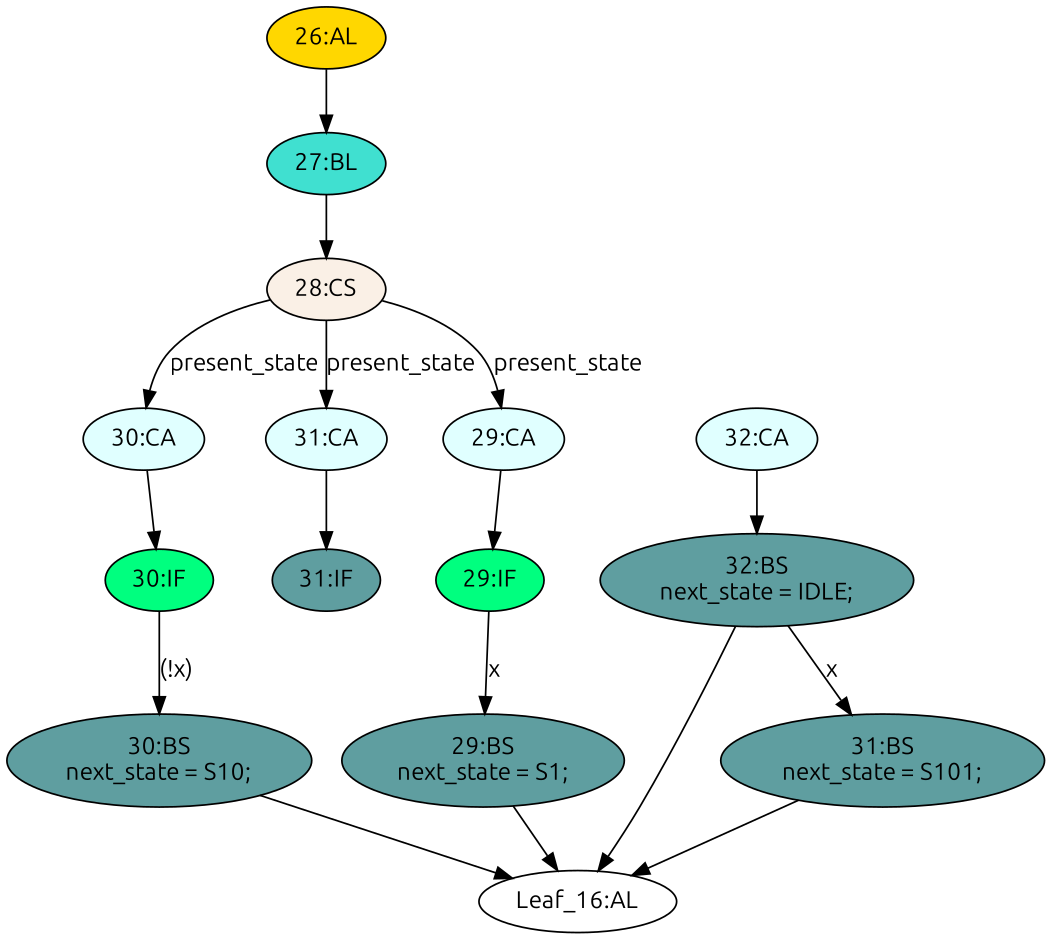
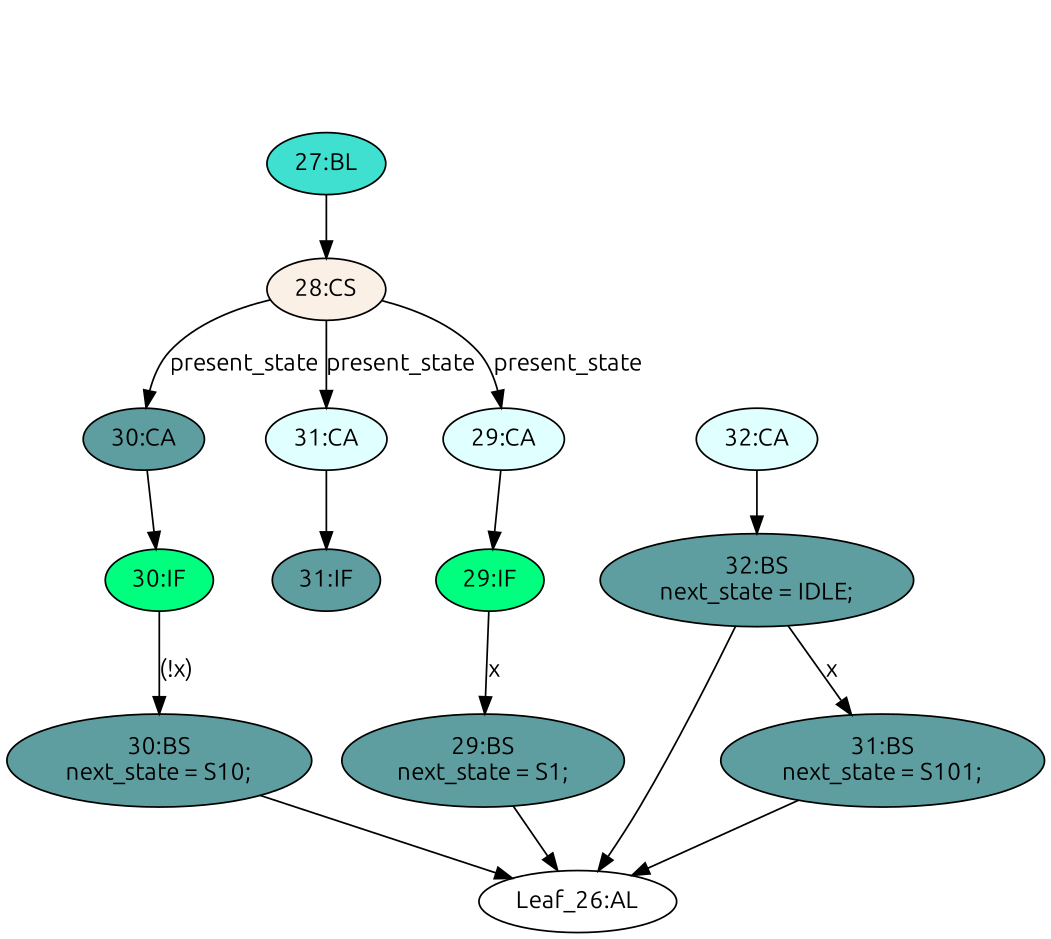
(326, 38) -> none
(144, 439) -> (144, 439)
(578, 902) -> (578, 902)
